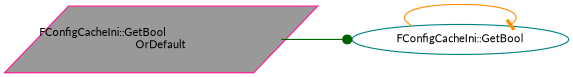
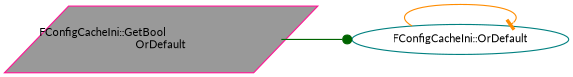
(460, 39) -> (460, 39)
